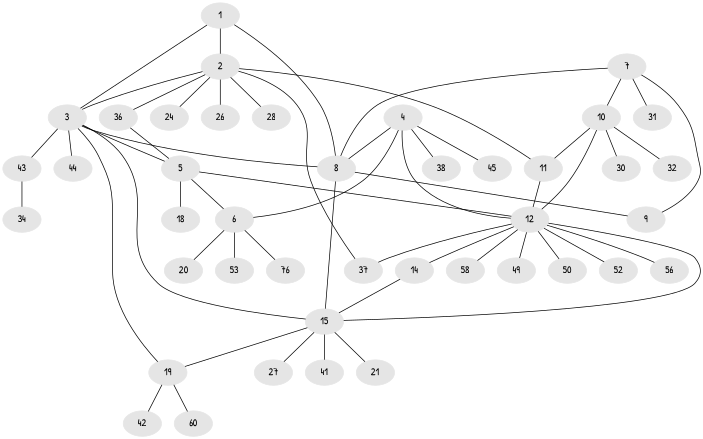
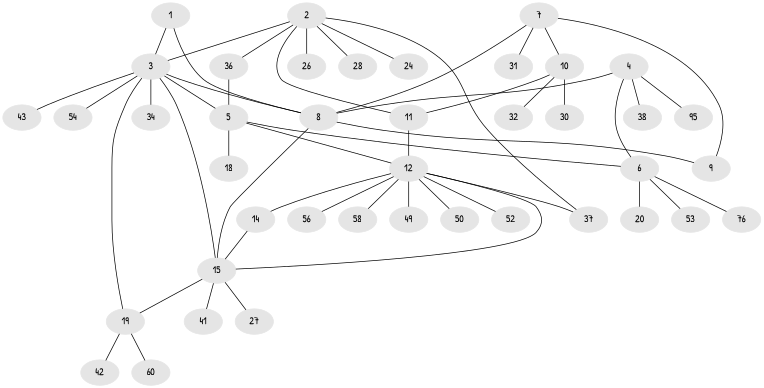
(220, 41) -> none
(73, 169) -> (73, 118)
(492, 169) -> (693, 118)
(574, 173) -> none
(22, 194) -> (151, 92)
(435, 197) -> none
(375, 373) -> none
